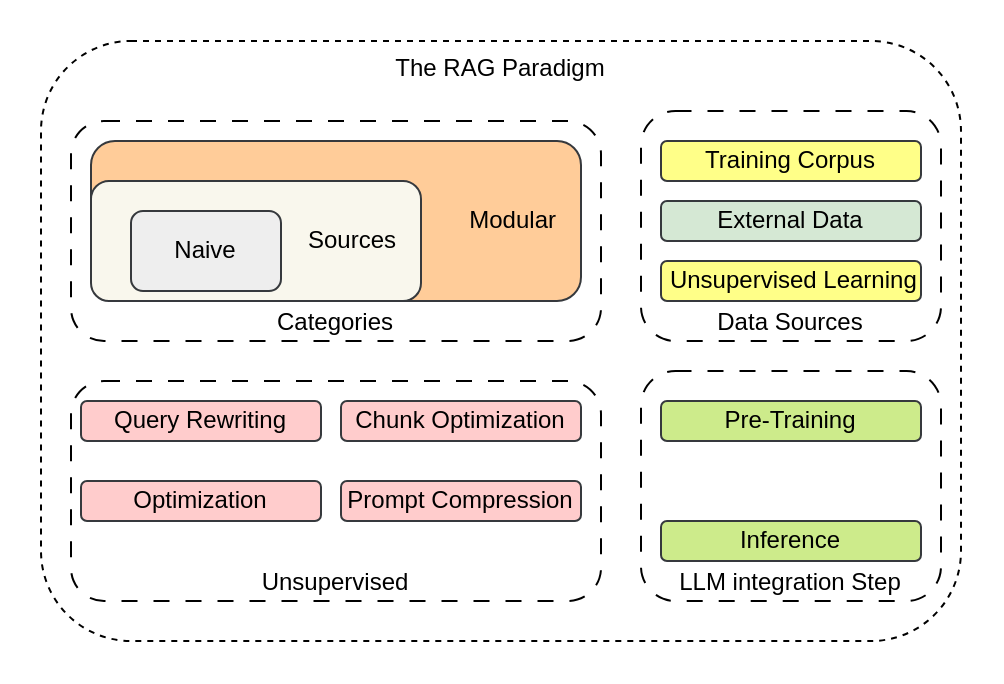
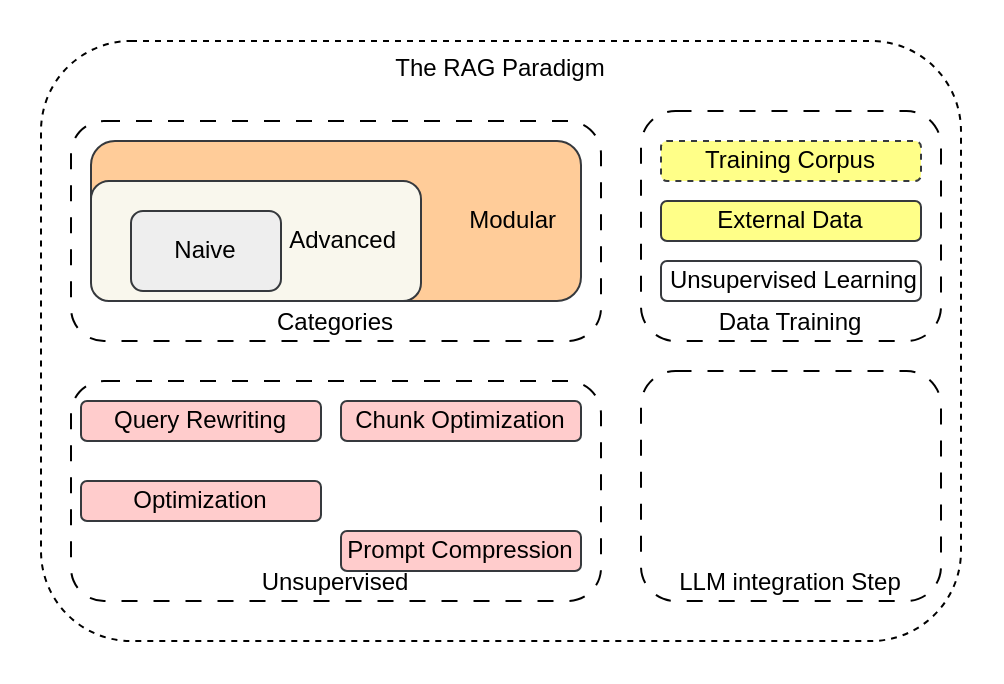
(791, 161) -> (791, 161)
(791, 221) -> (791, 221)
(370, 241) -> (363, 241)
(791, 281) -> (791, 281)
(791, 321) -> (791, 321)
(791, 421) -> none
(461, 501) -> (461, 551)
(791, 541) -> none
